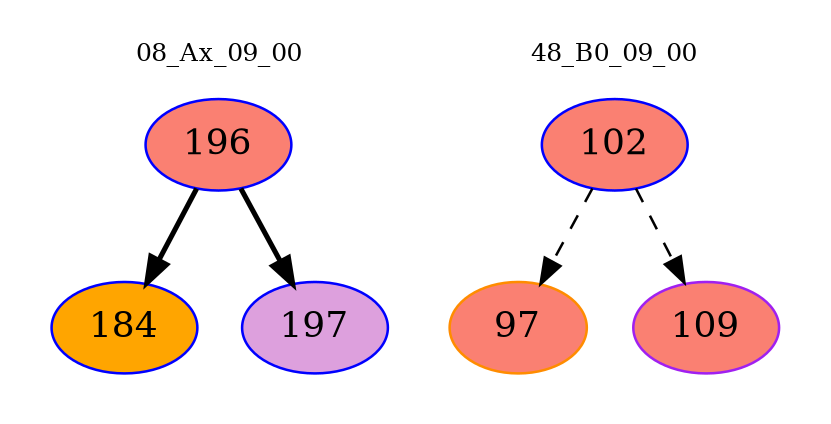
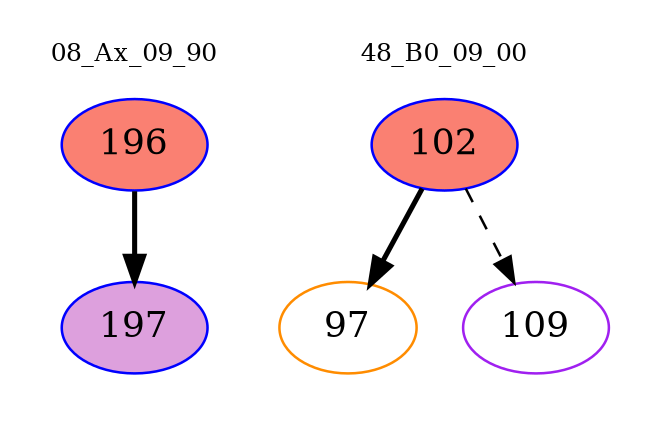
(220, 55) -> (135, 55)
(573, 225) -> (402, 225)
(124, 328) -> none
(518, 328) -> (348, 328)
(706, 328) -> (536, 328)
